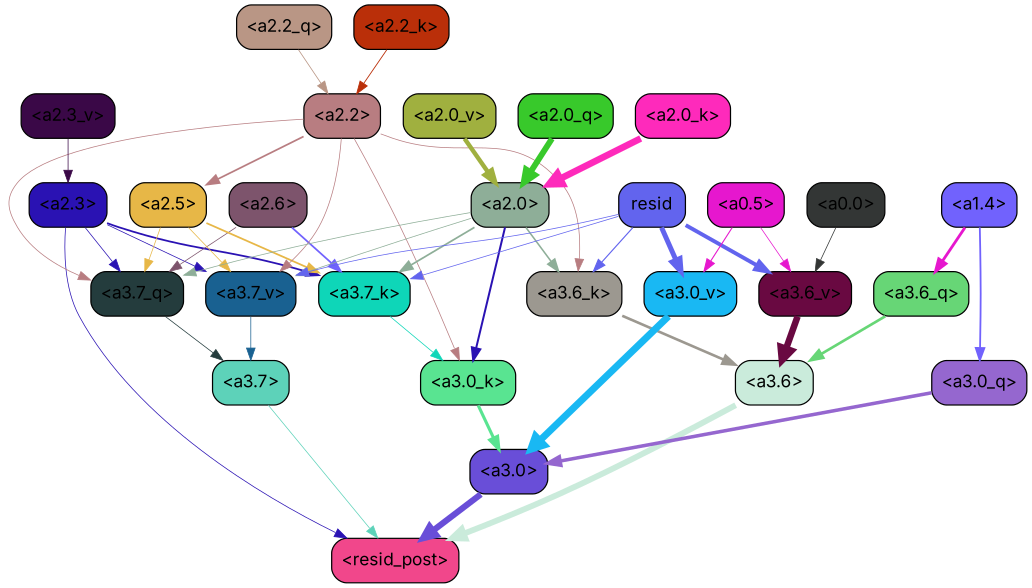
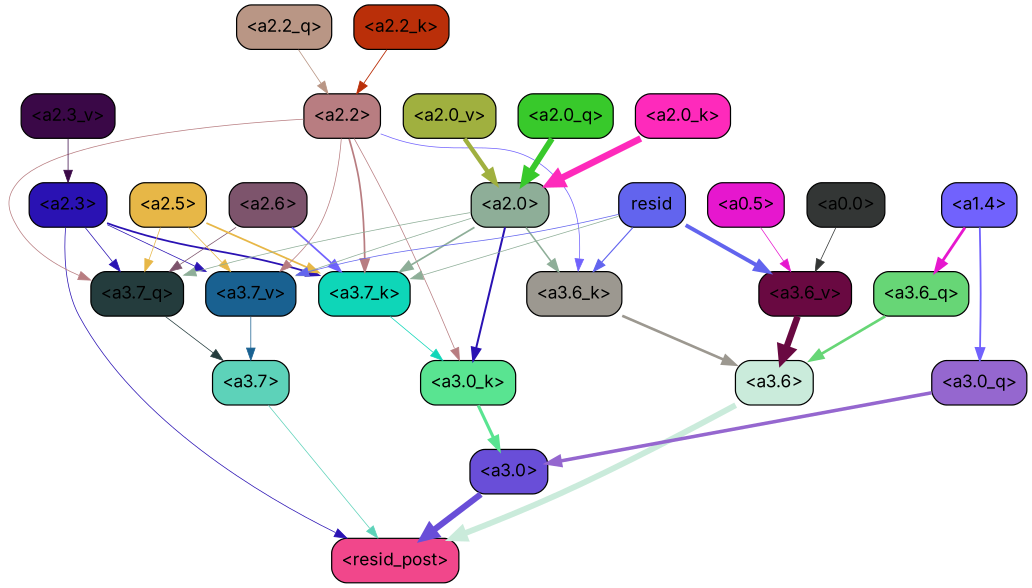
(515, 152) -> (515, 152)
(261, 158) -> (361, 198)
(521, 246) -> (521, 246)
(690, 294) -> none
